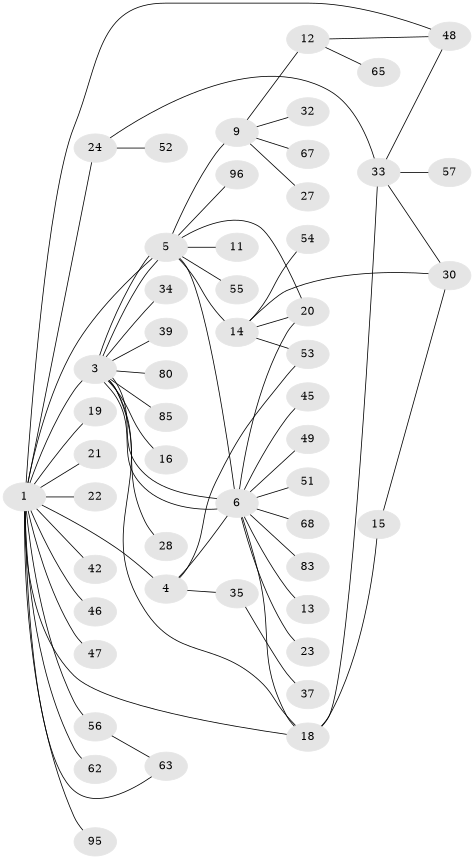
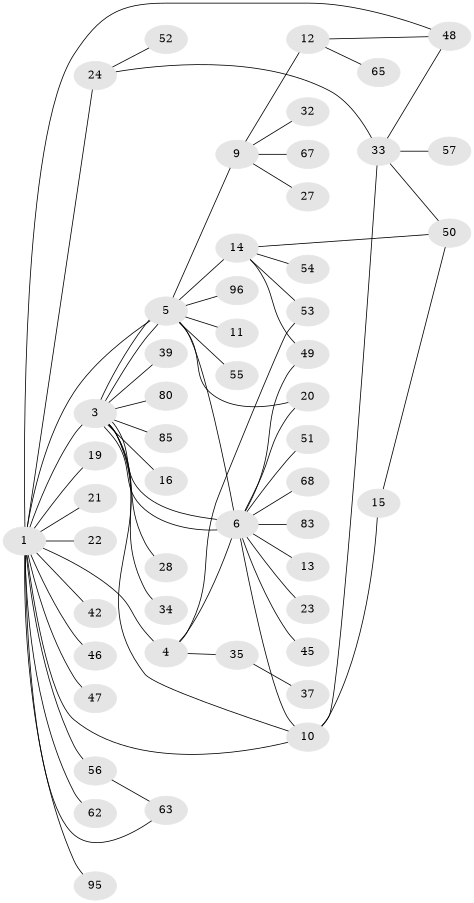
(450, 276) -> (450, 233)
(272, 322) -> (272, 301)
(308, 737) -> (308, 737)
